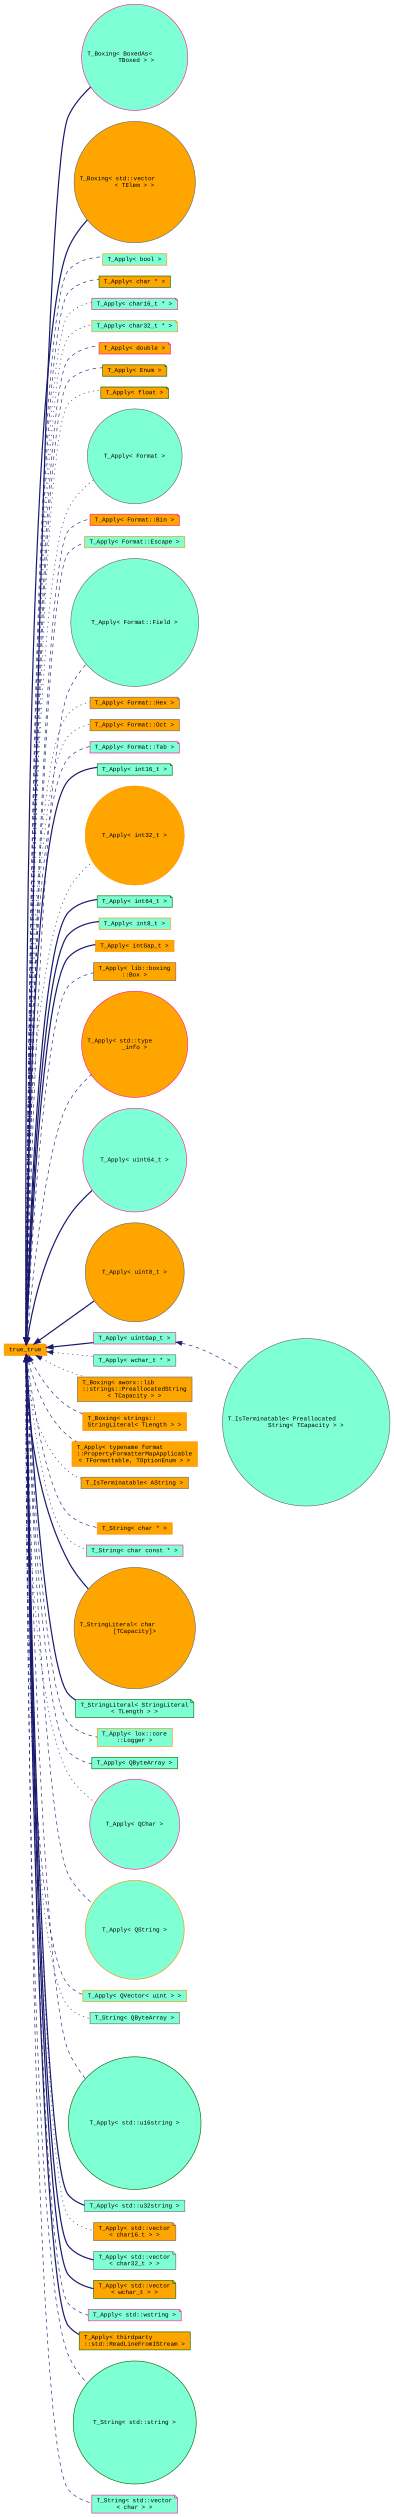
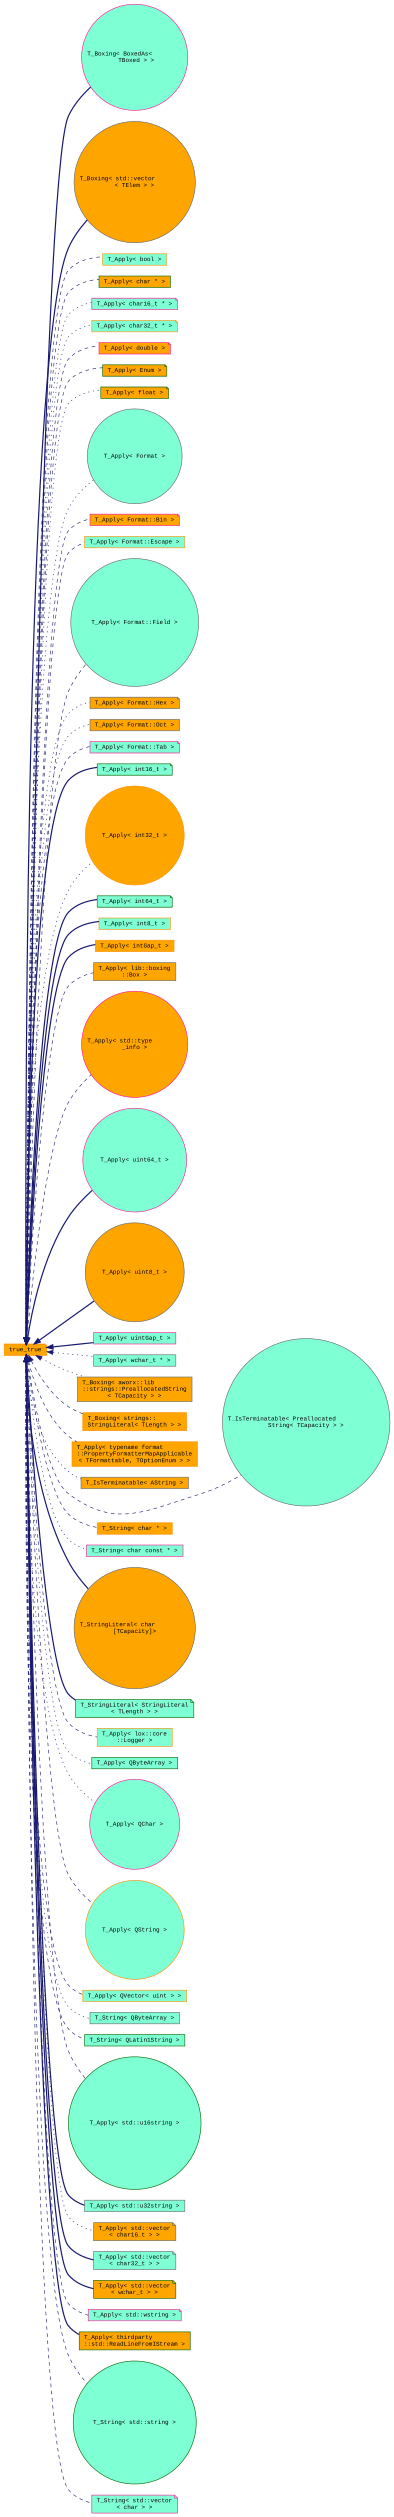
(212, 1354) -> (87, 1505)
(44, 1634) -> (44, 1634)
none -> (135, 2040)
